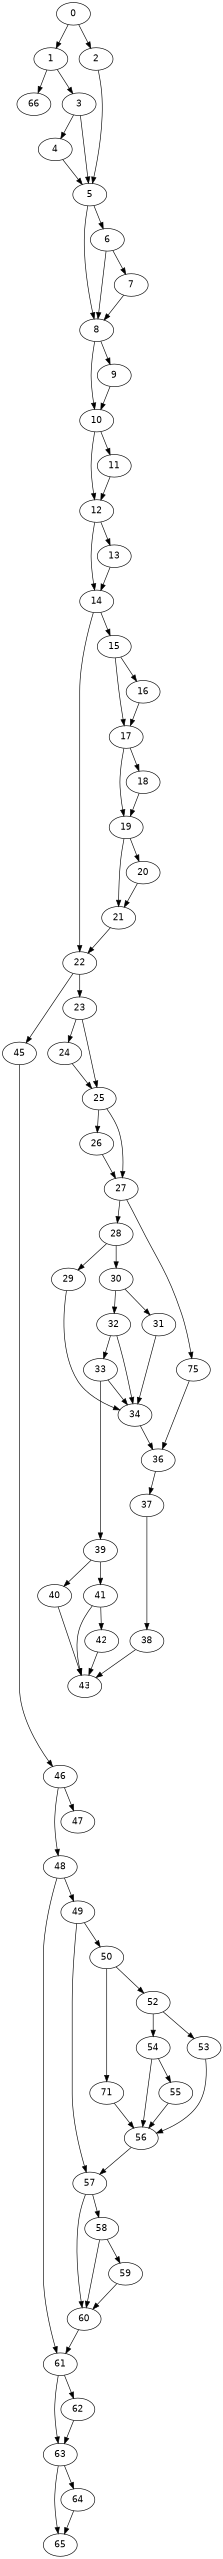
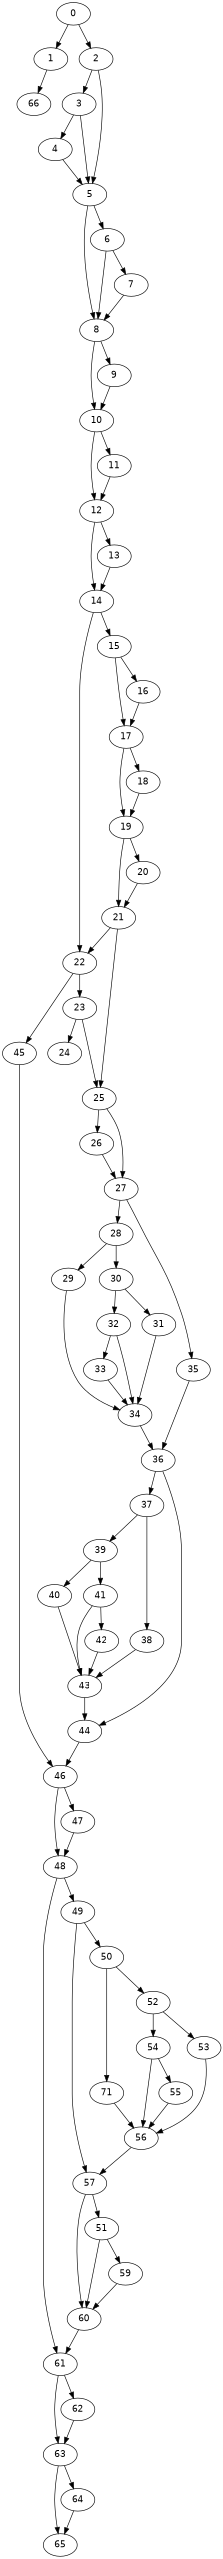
(63, 79) -> (89, 79)
(80, 1074) -> (109, 1005)
(193, 1370) -> (193, 1370)
(100, 1457) -> (126, 1526)
none -> (85, 1731)
none -> (70, 1841)
(102, 2229) -> (102, 2229)
